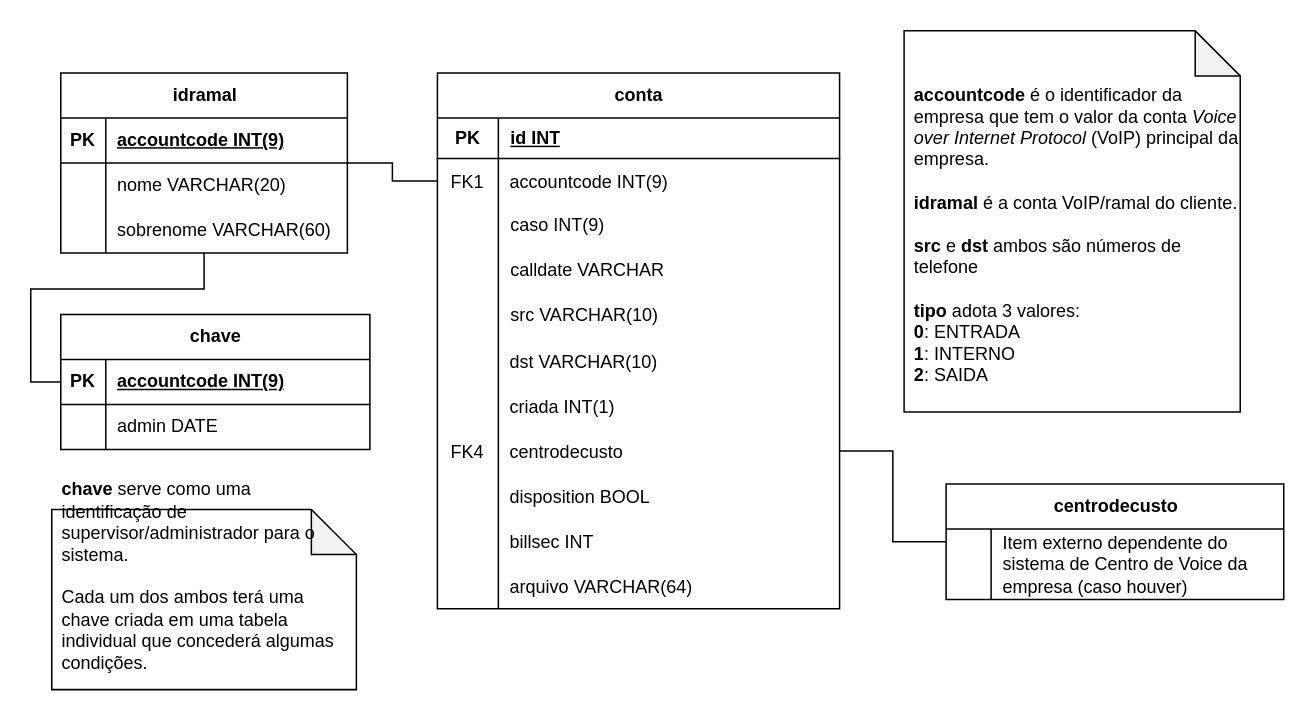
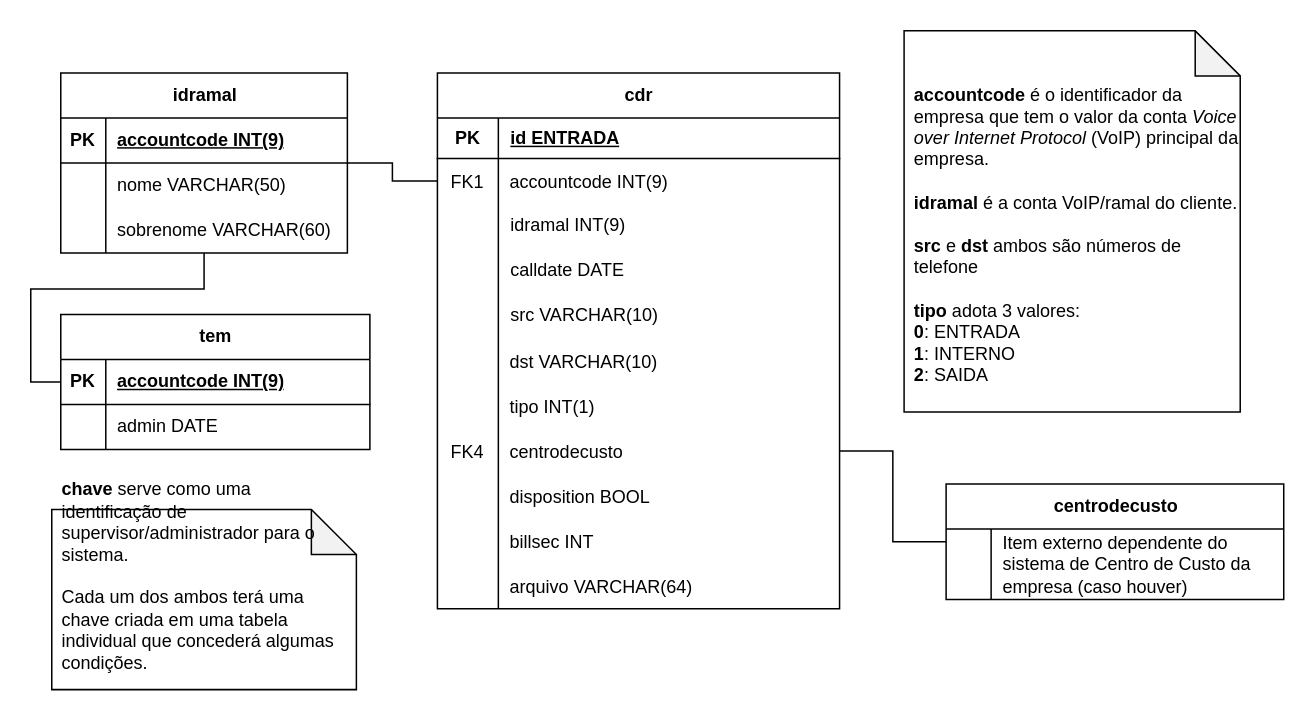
(639, 95) -> (639, 95)
(536, 139) -> (556, 139)
(196, 185) -> (196, 185)
(564, 226) -> (574, 226)
(584, 271) -> (569, 271)
(216, 337) -> (216, 337)
(570, 407) -> (560, 407)
(1143, 565) -> (1143, 565)
